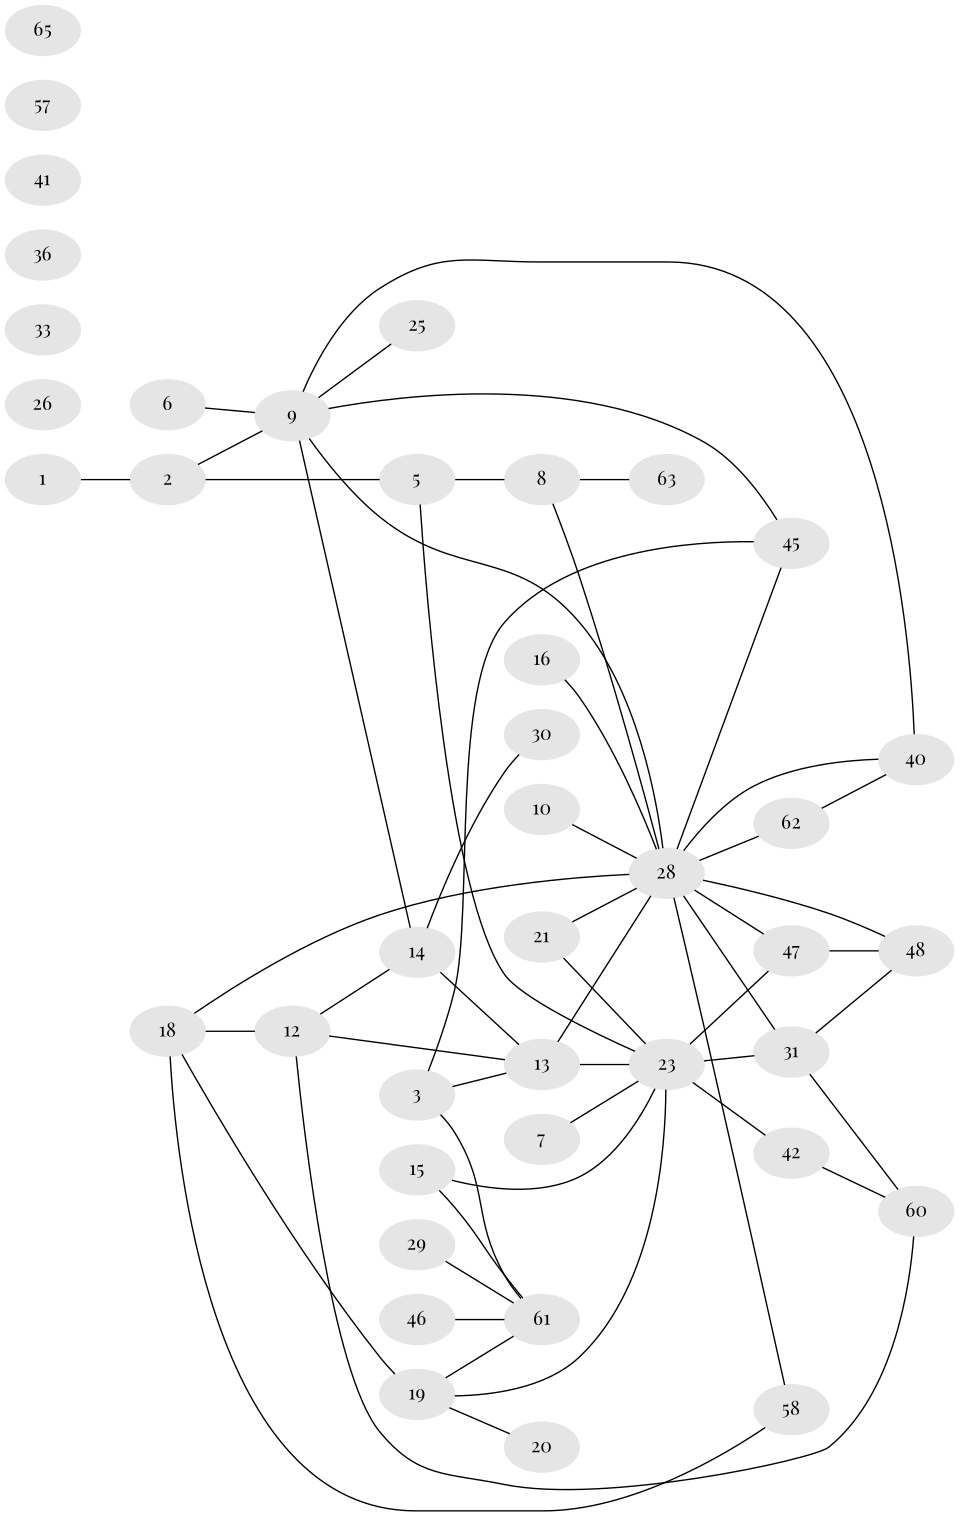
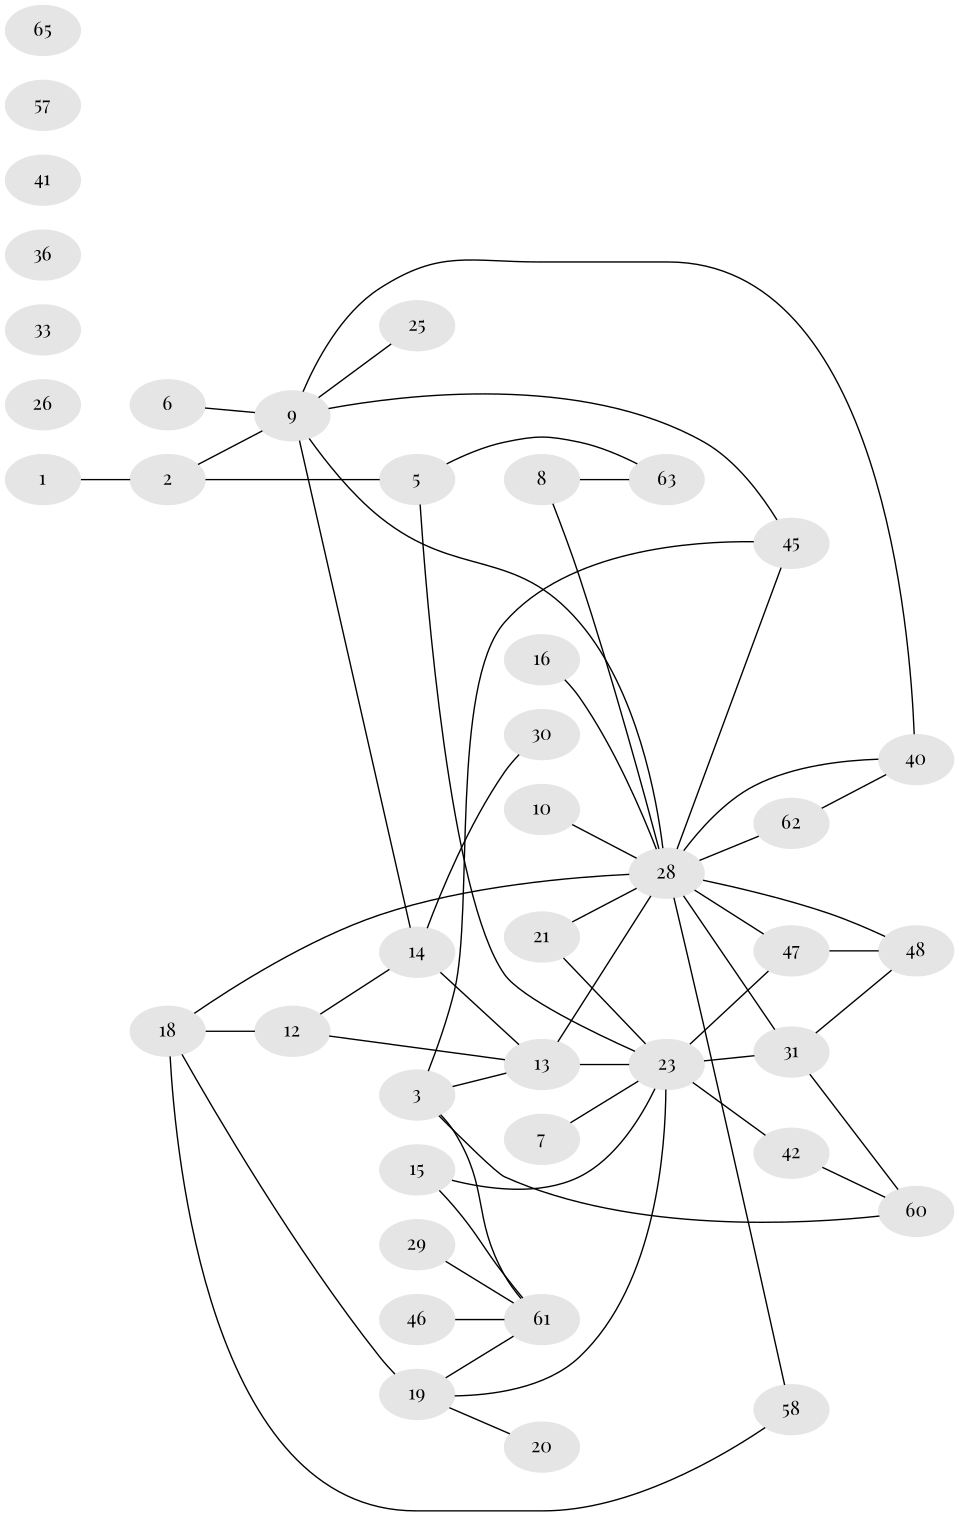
(480, 480) -> (542, 437)
(522, 1486) -> (633, 1212)
